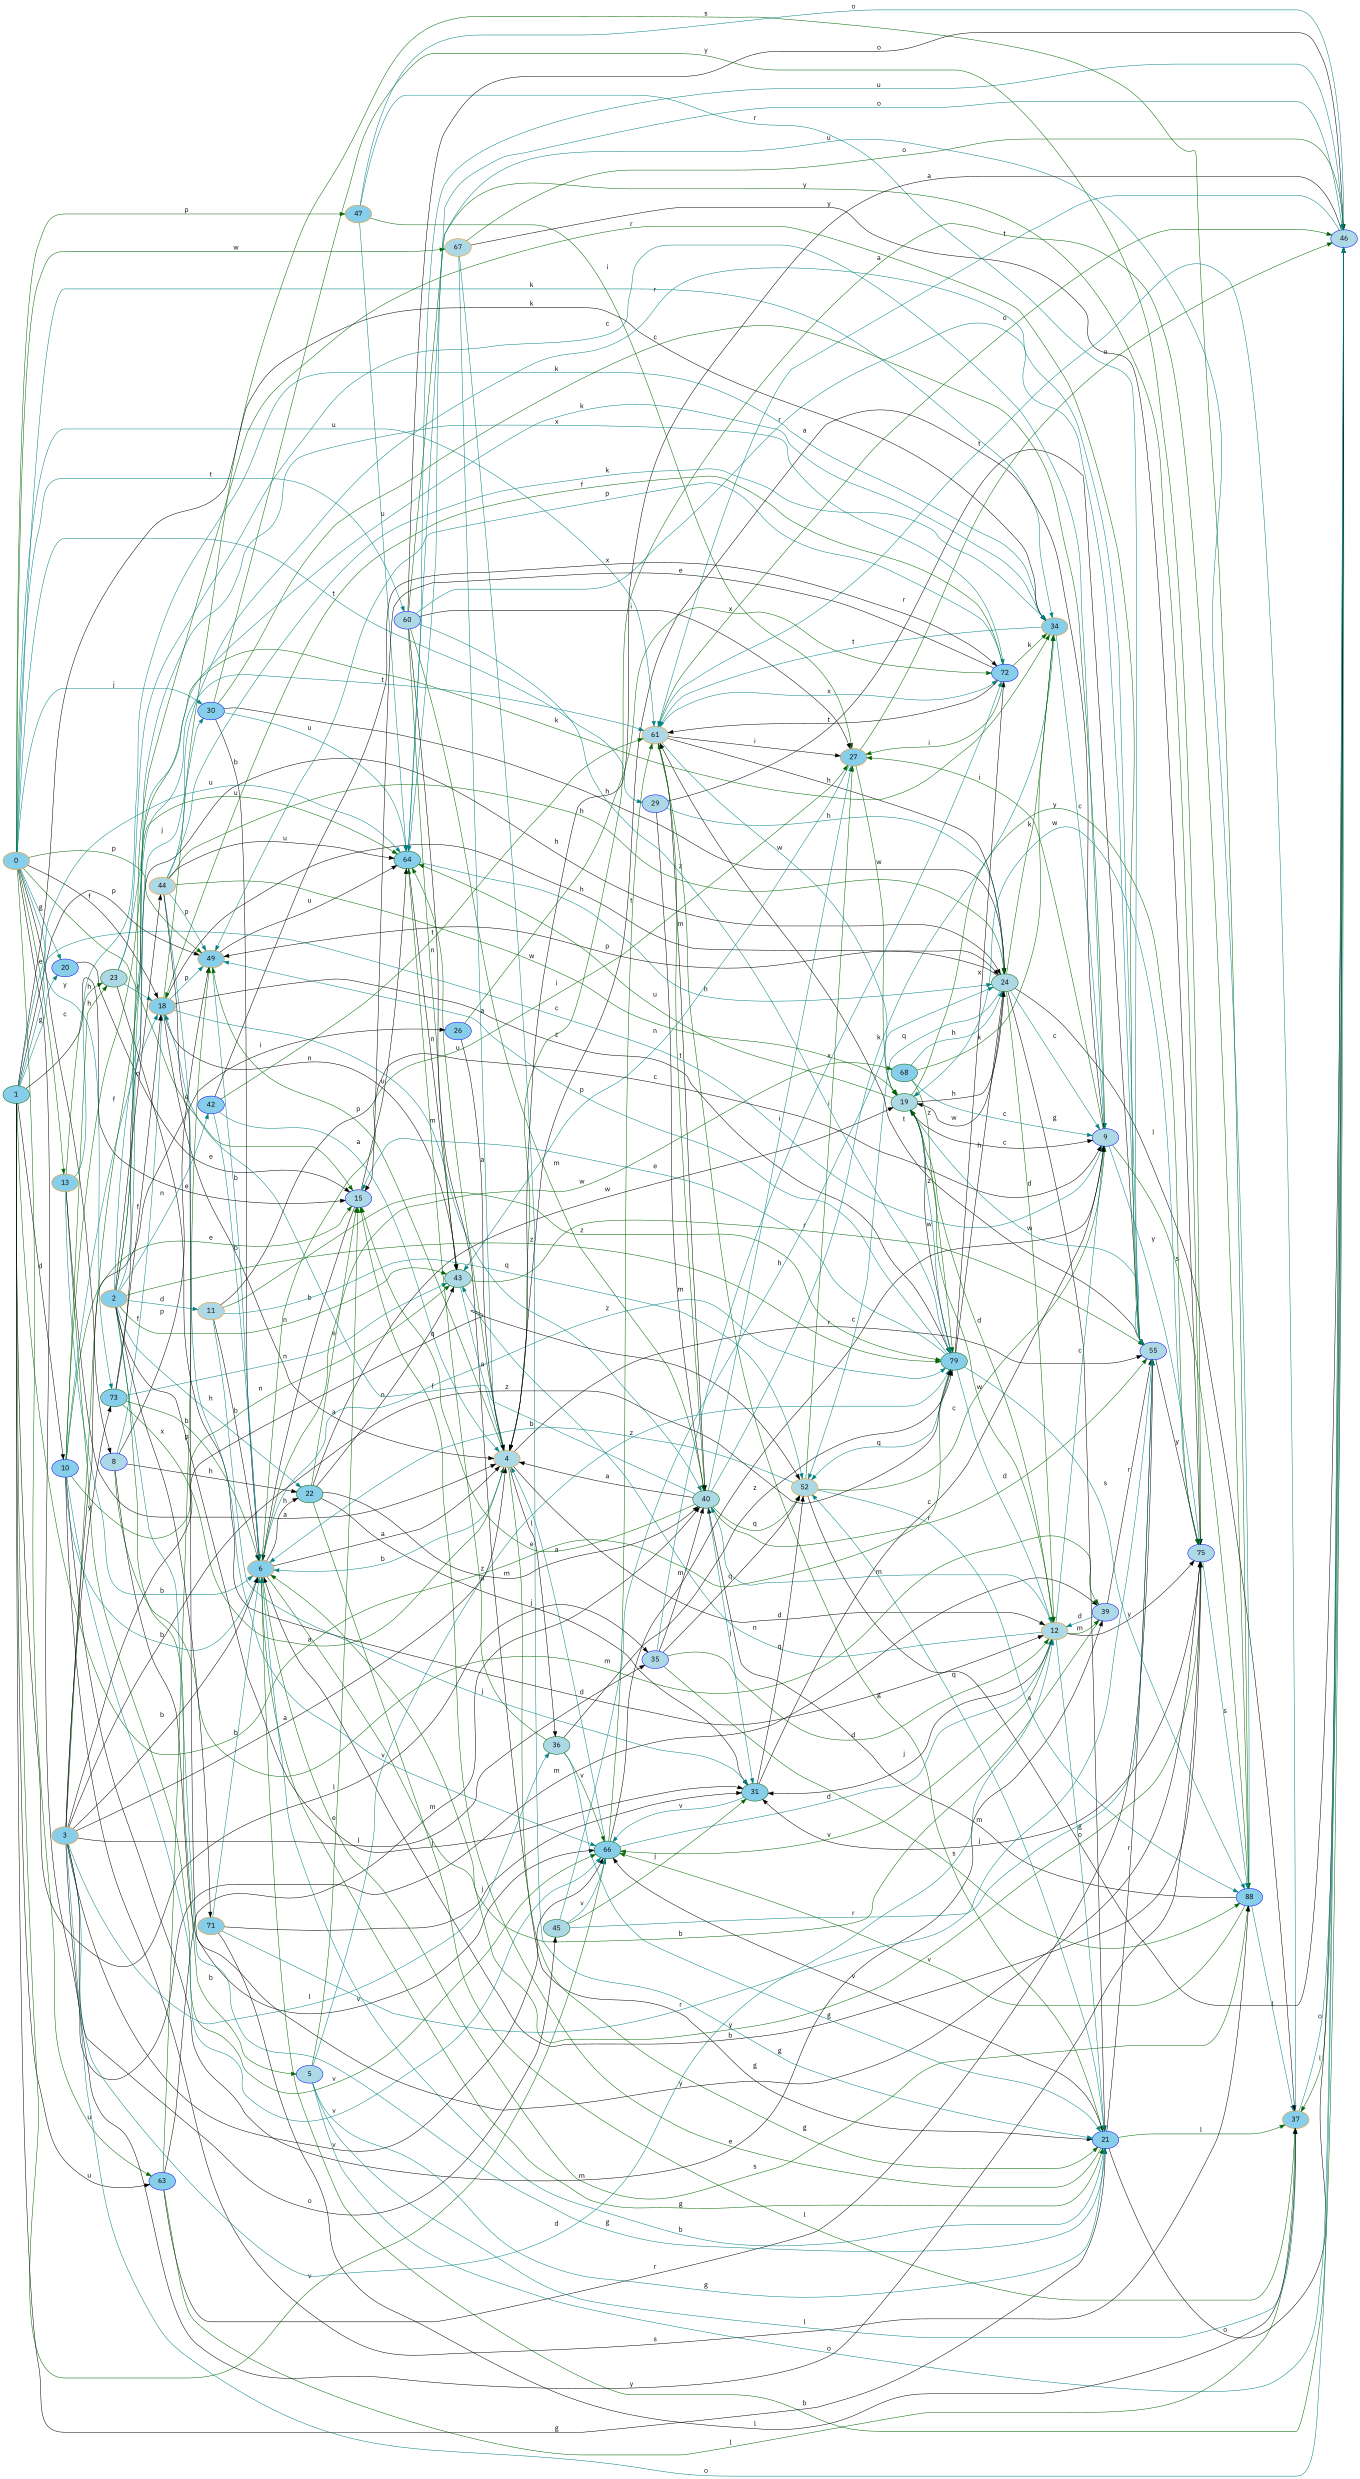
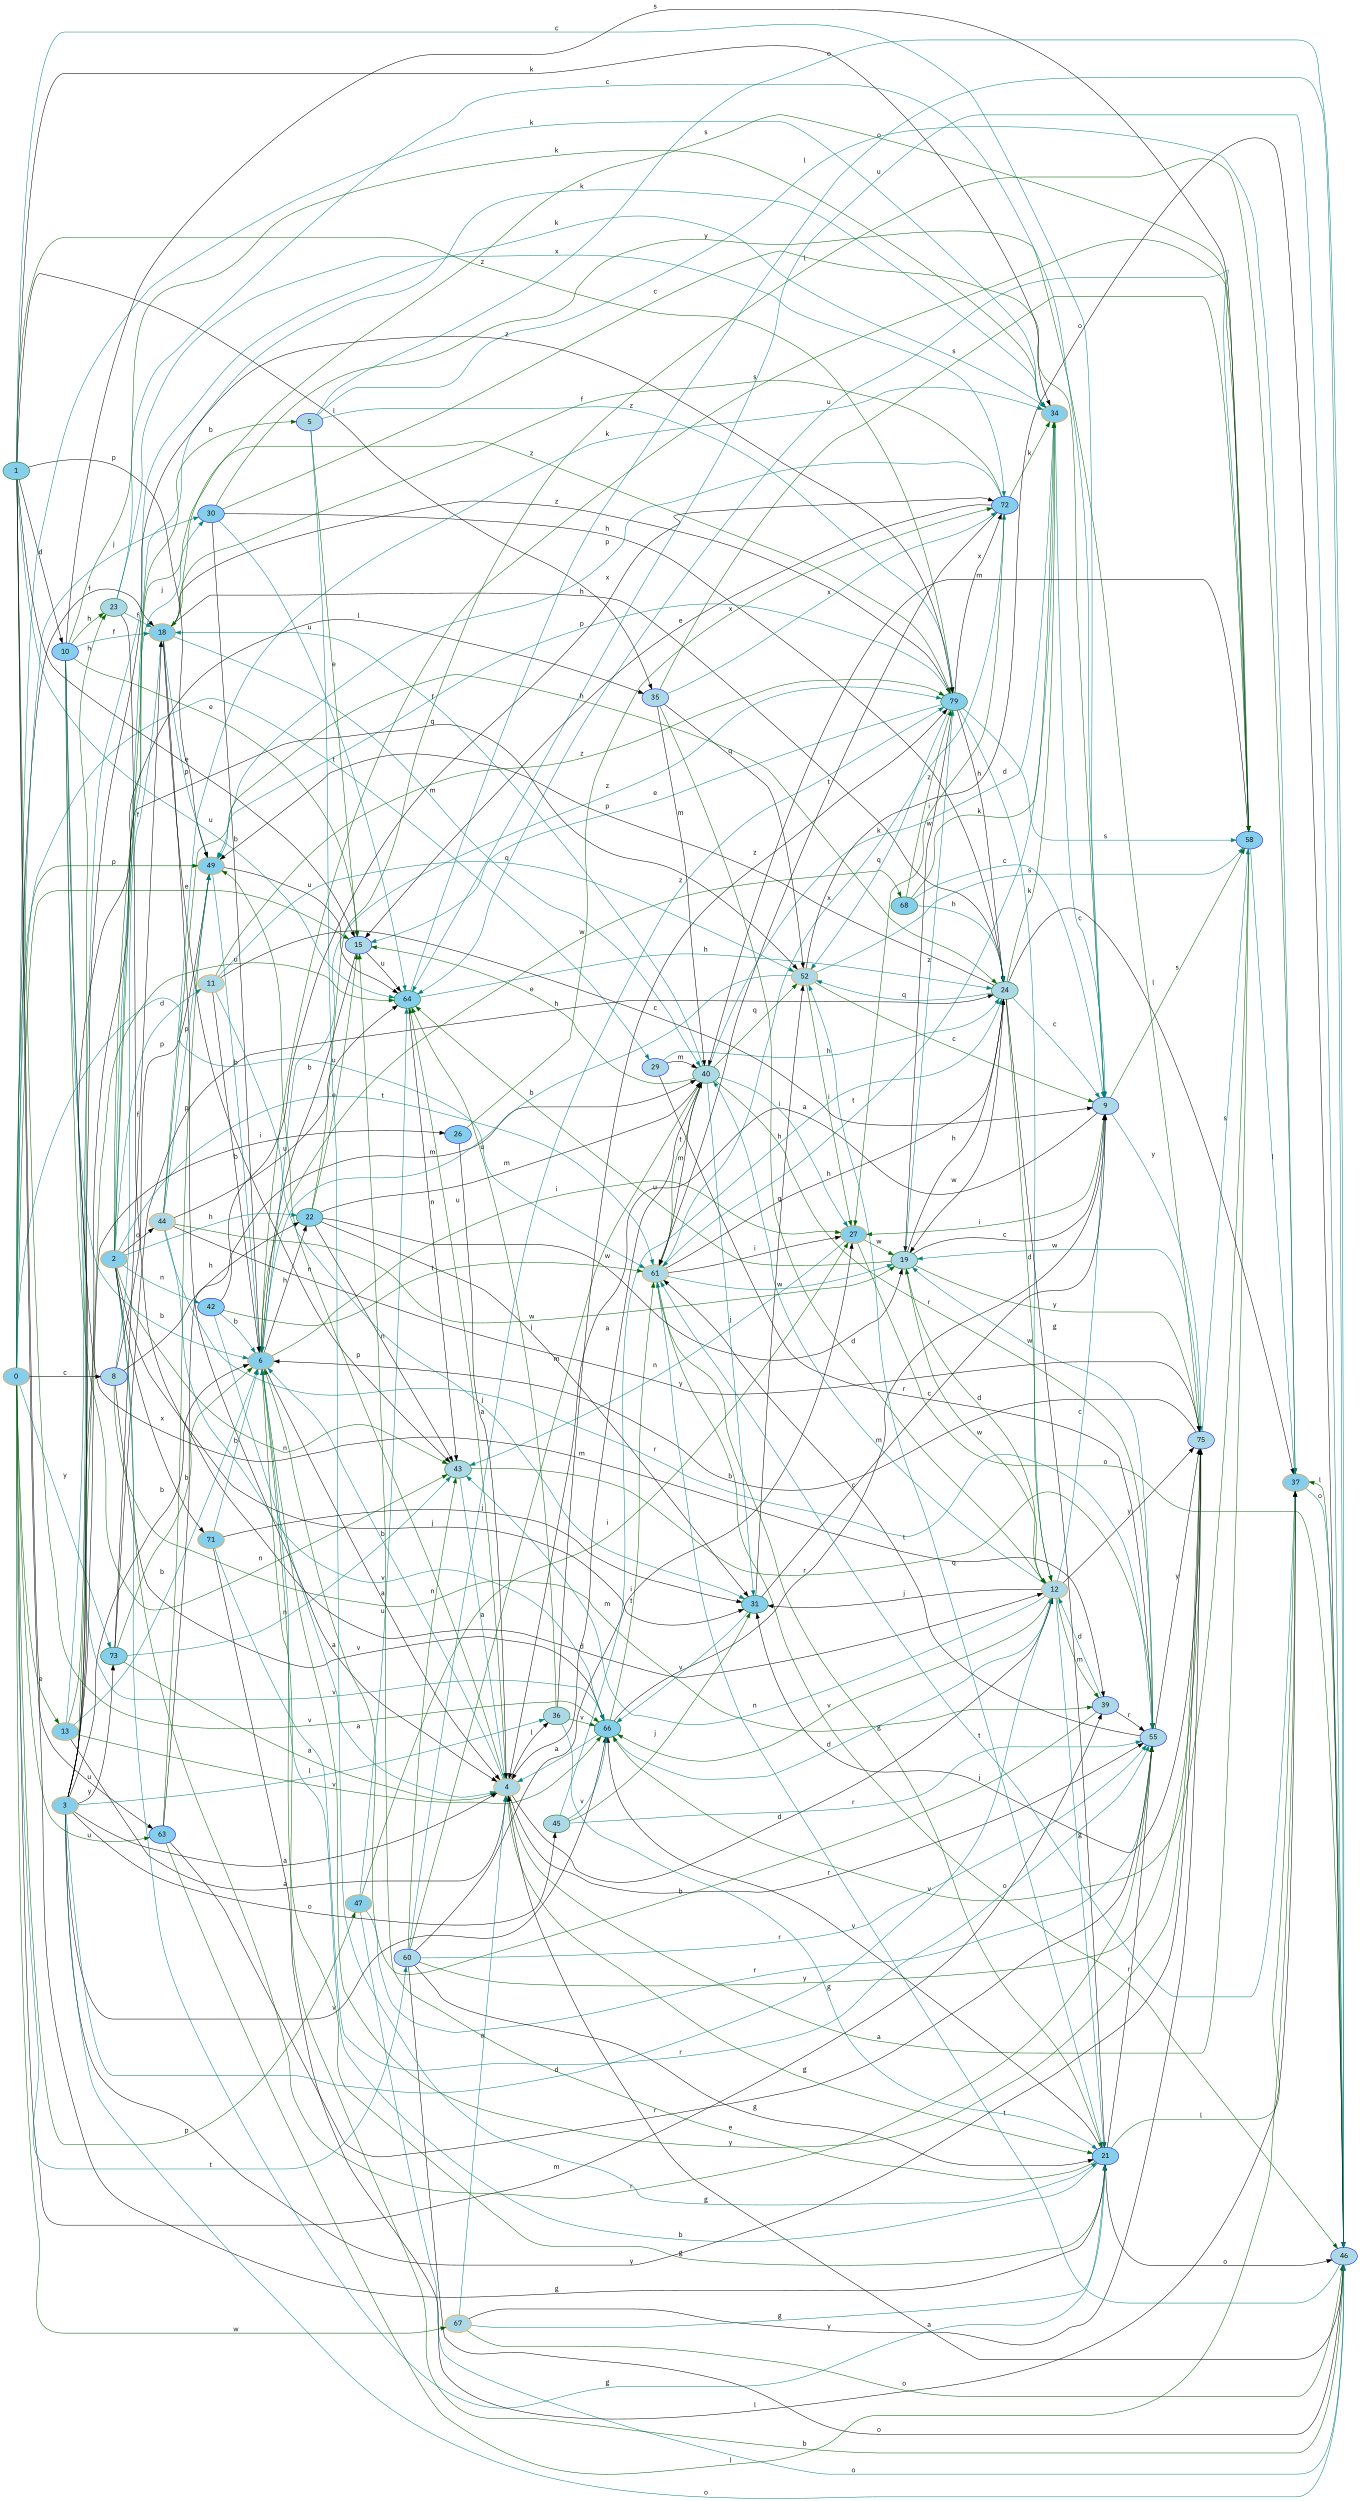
(65, 968) -> none
(1249, 1897) -> (1249, 840)
